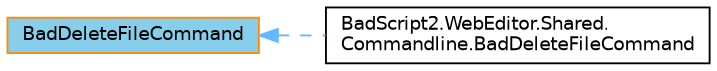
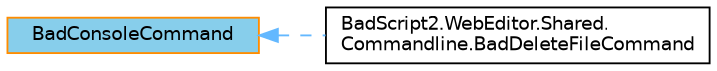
(133, 35) -> (133, 35)
